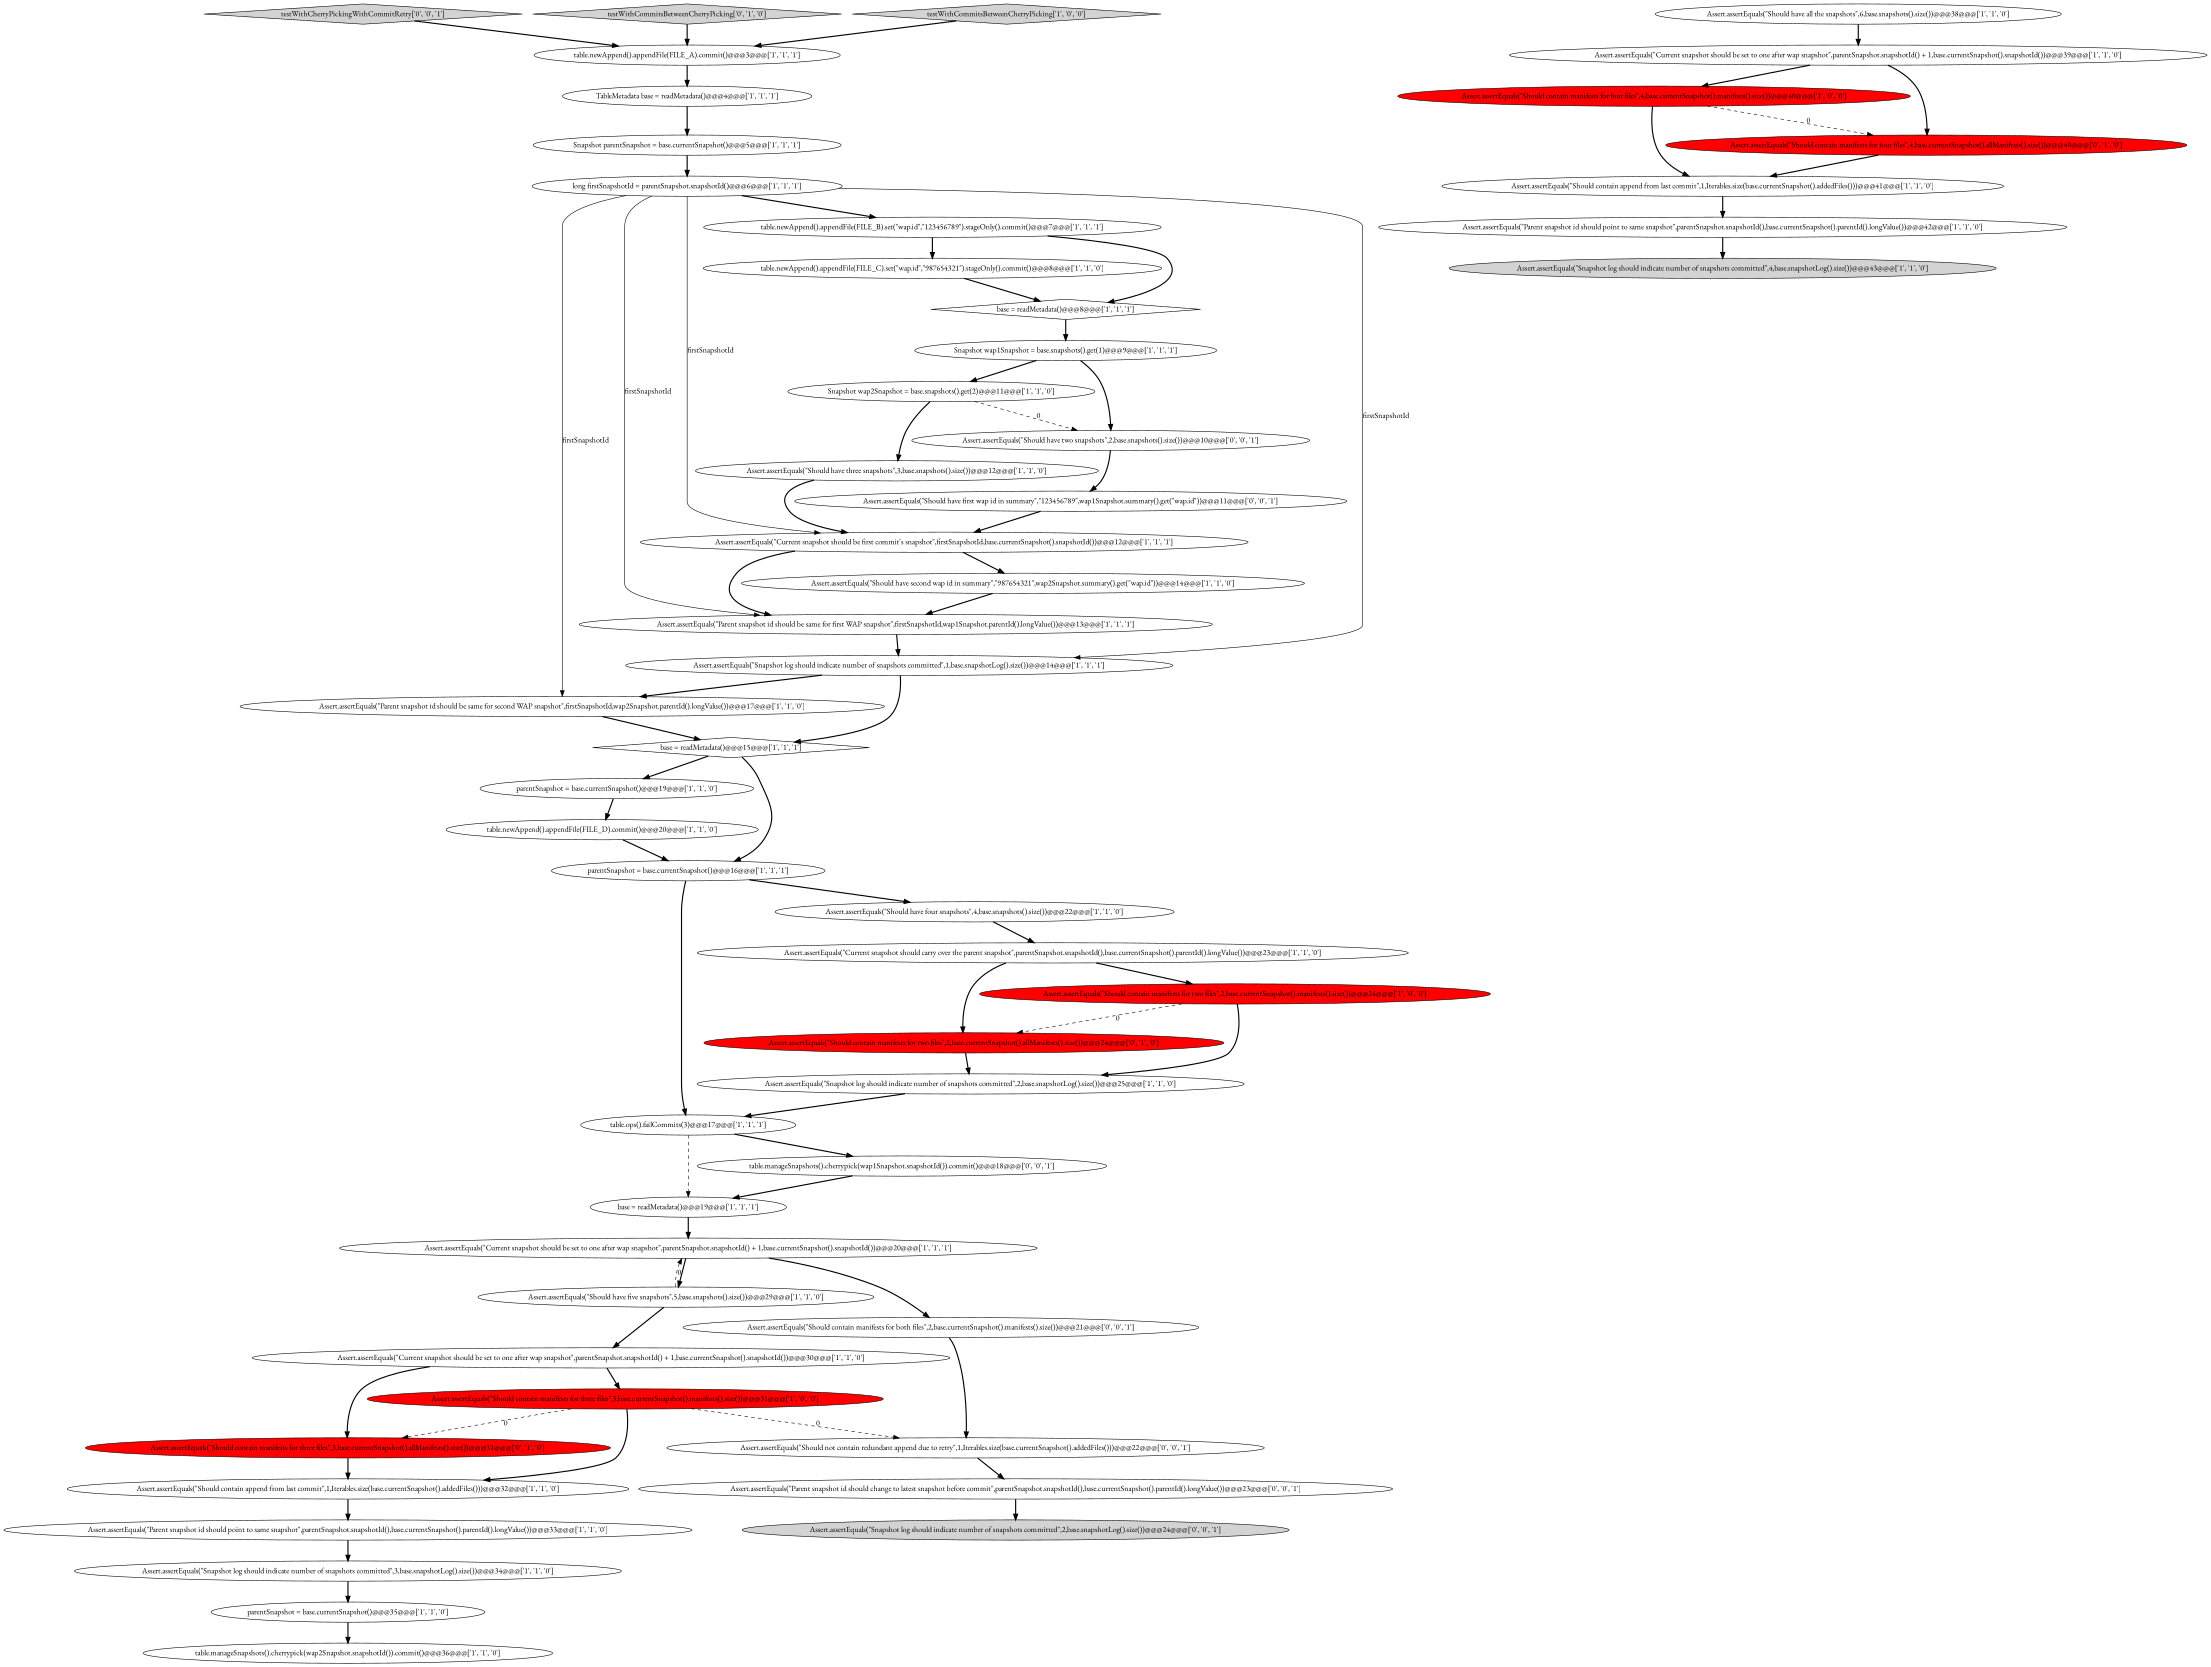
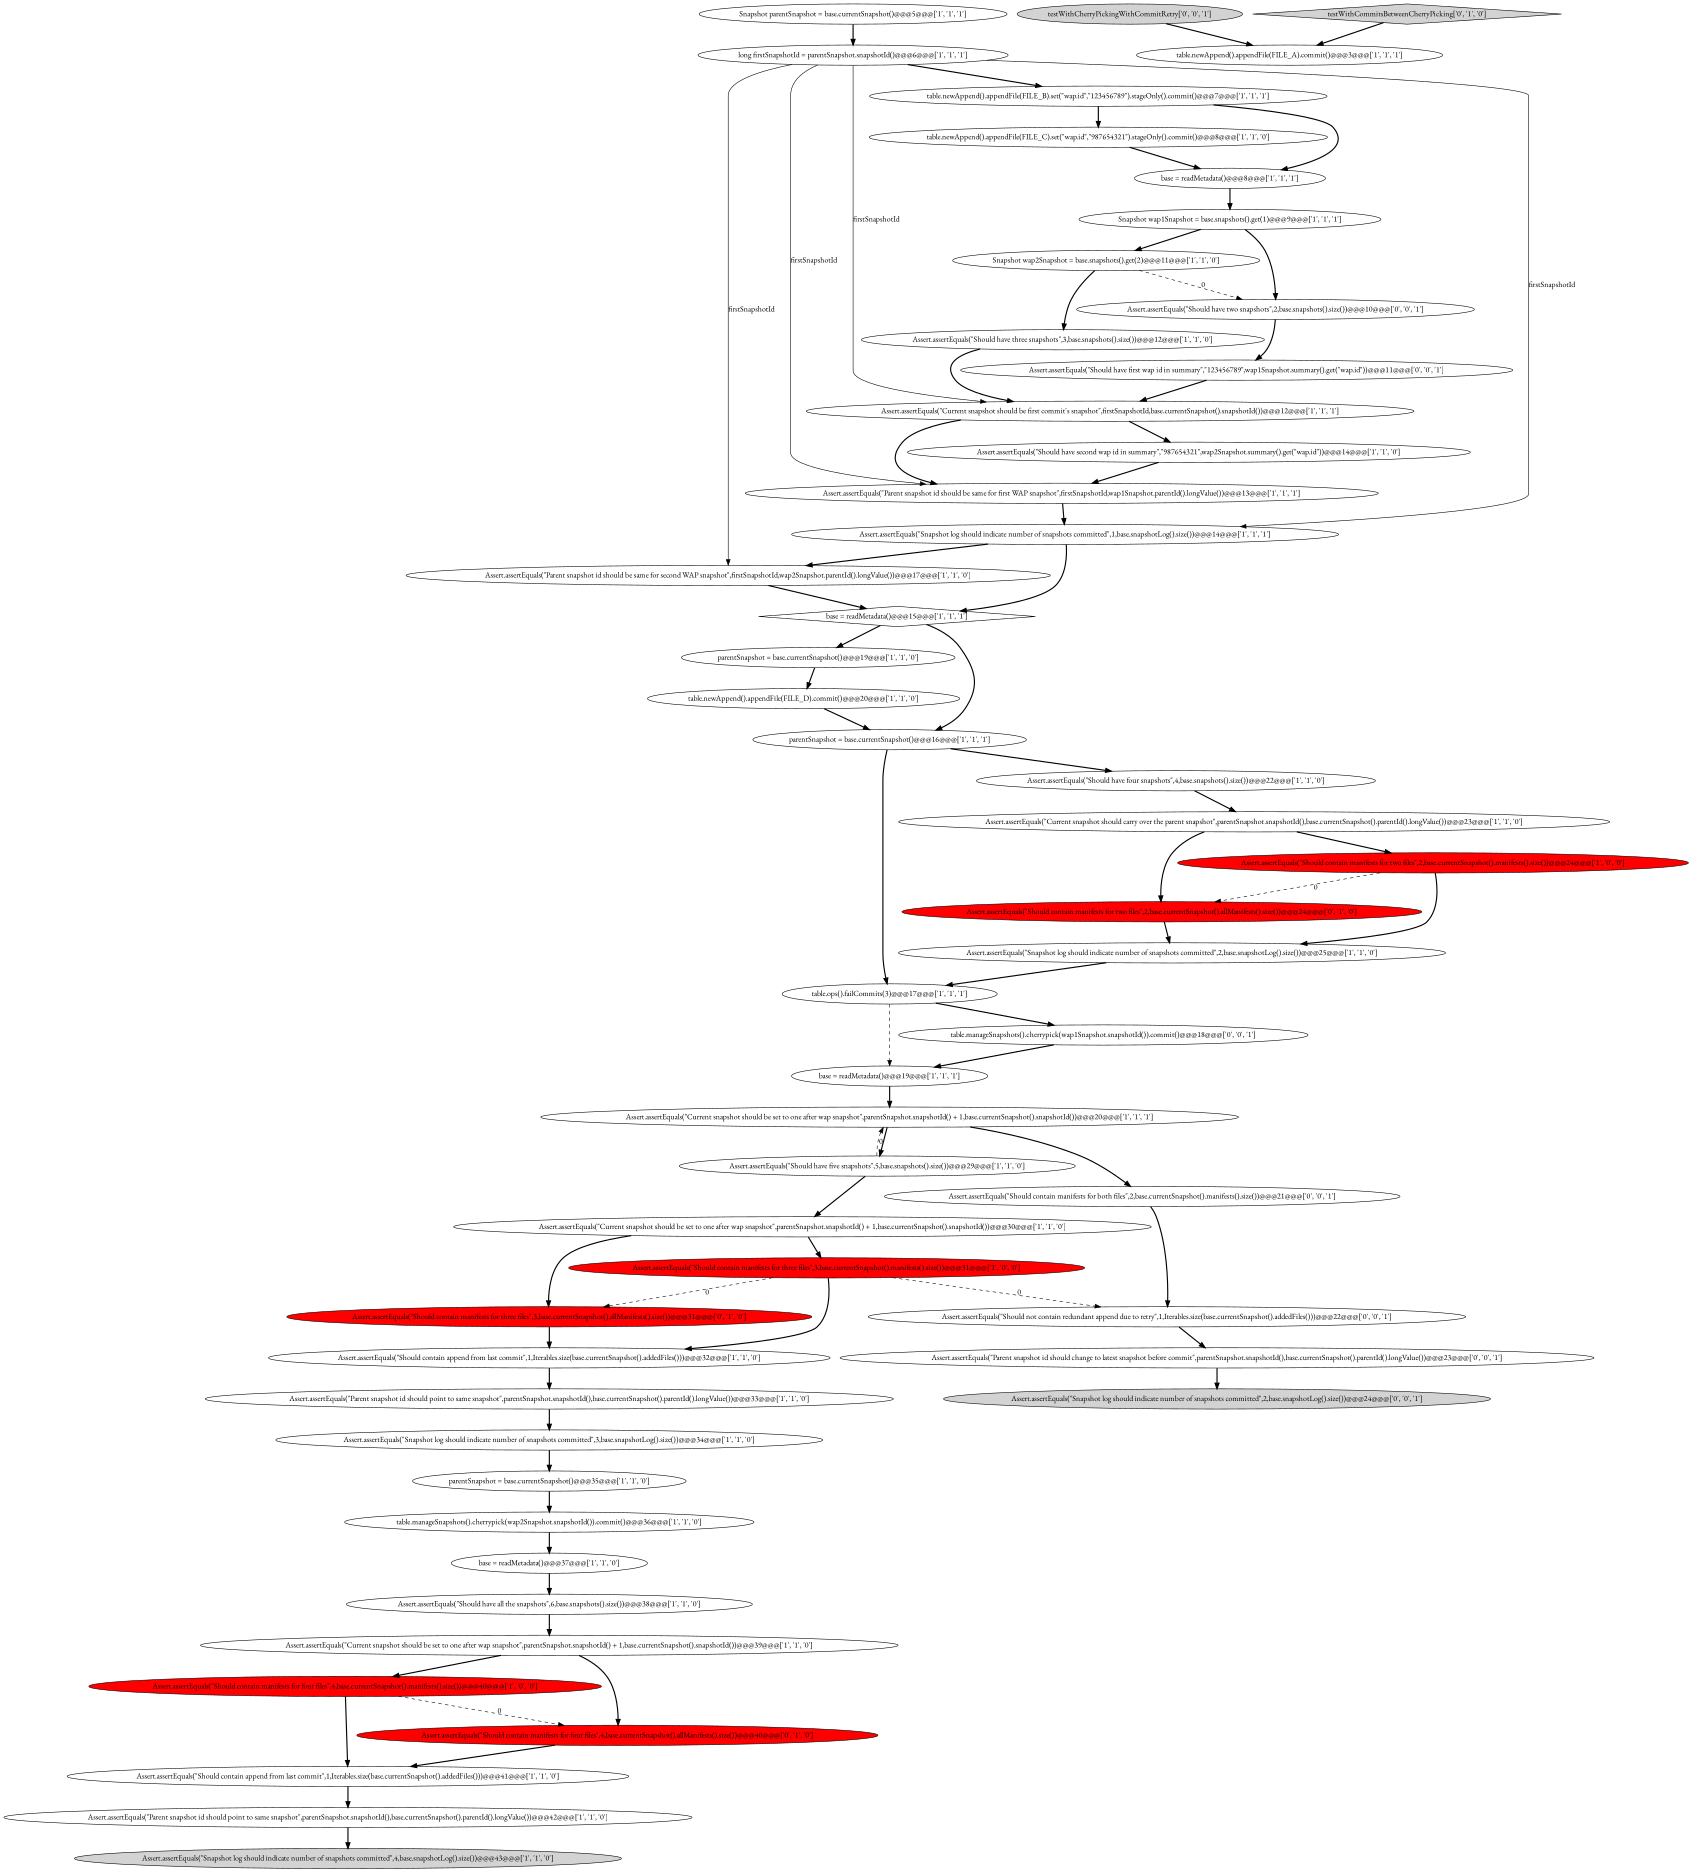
(363, 14) -> (1130, 14)
(1007, 14) -> none
(687, 96) -> none
(1066, 309) -> (1230, 178)
none -> (549, 1563)
